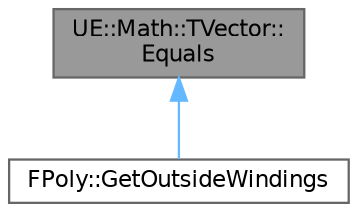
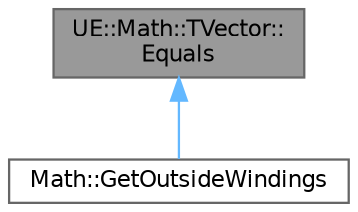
(179, 181) -> (179, 181)
